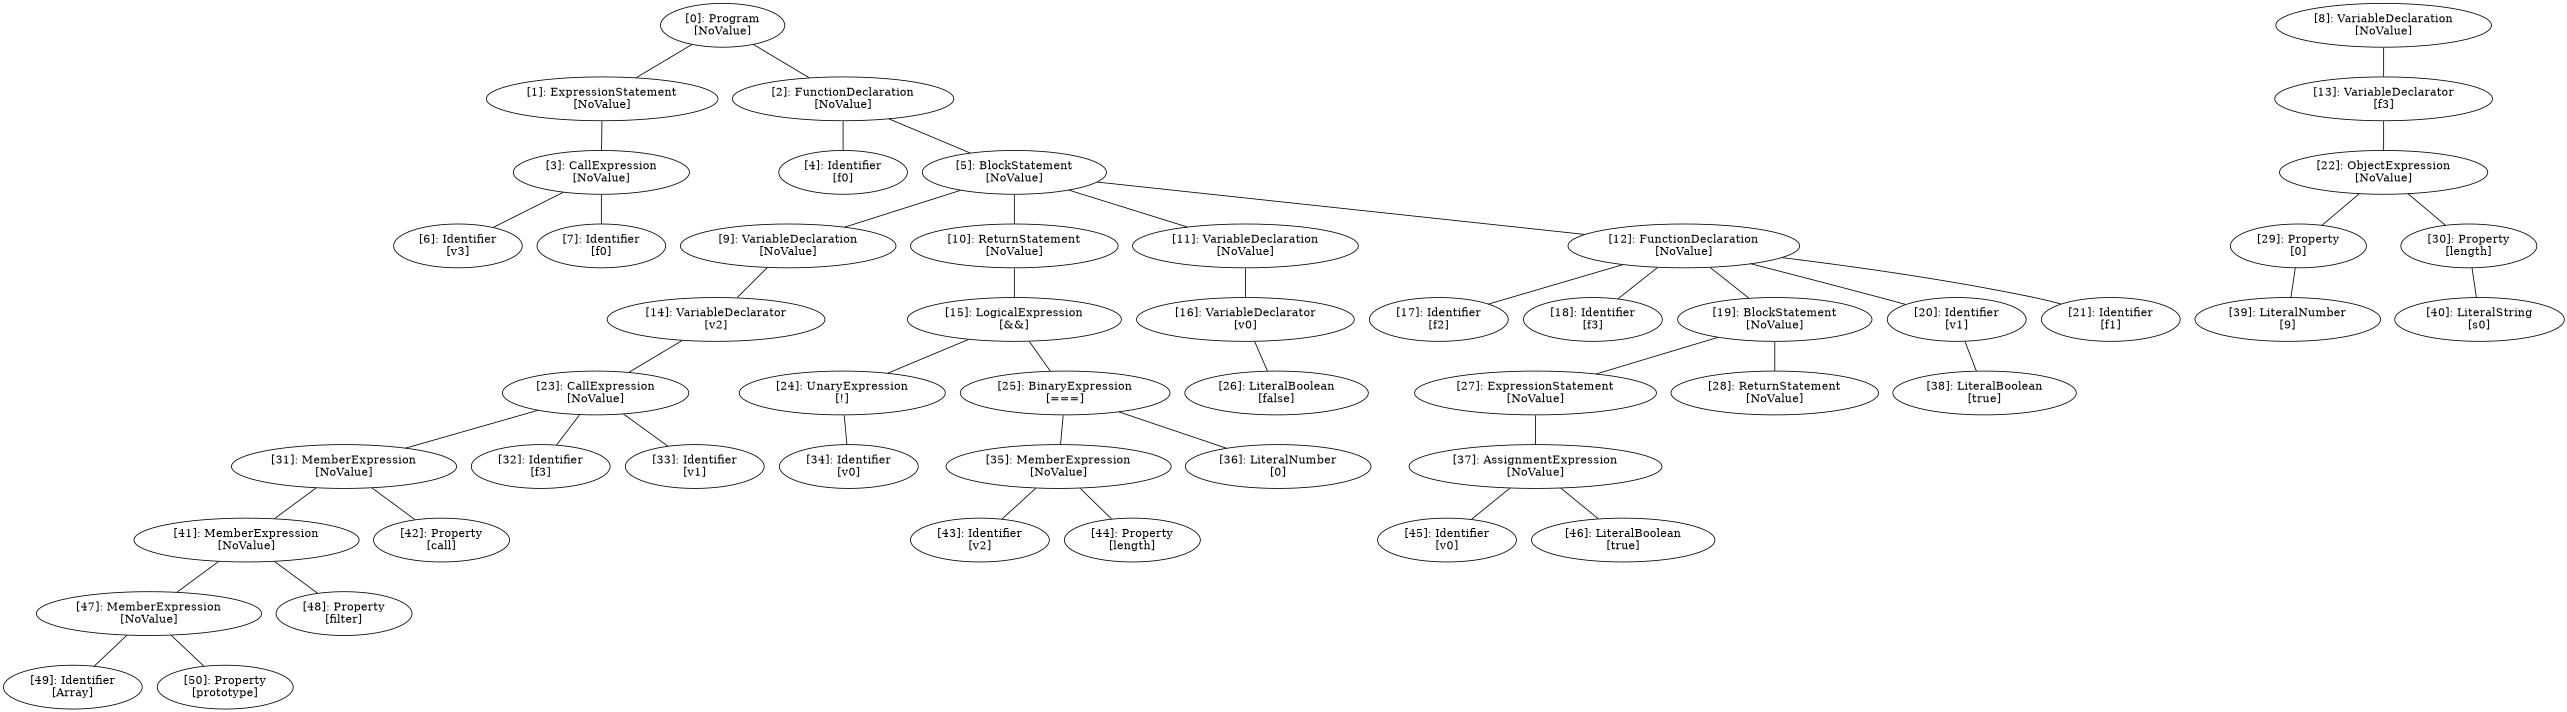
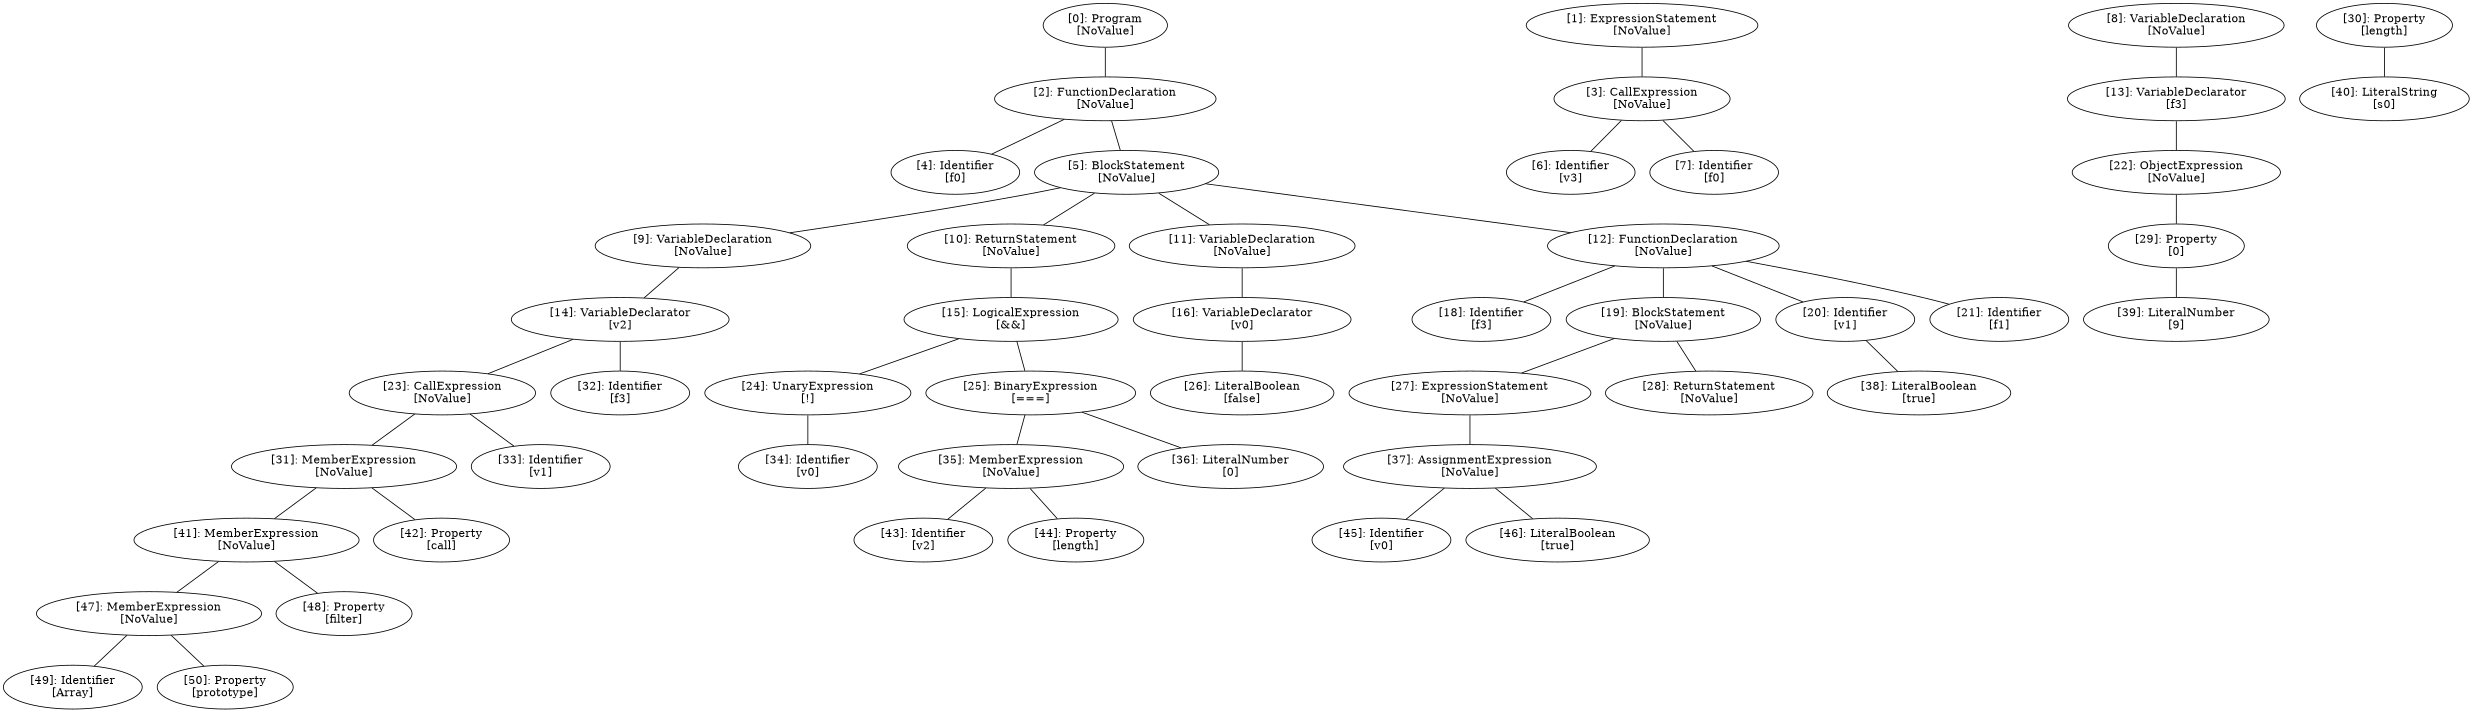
(664, 61) -> none
(2427, 210) -> none
(1439, 319) -> none
(568, 430) -> (620, 356)
